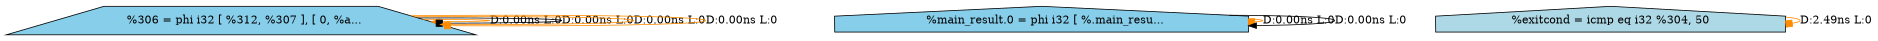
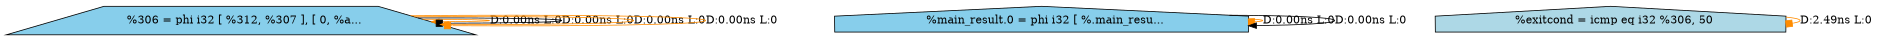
(1611, 21) -> (1611, 21)
